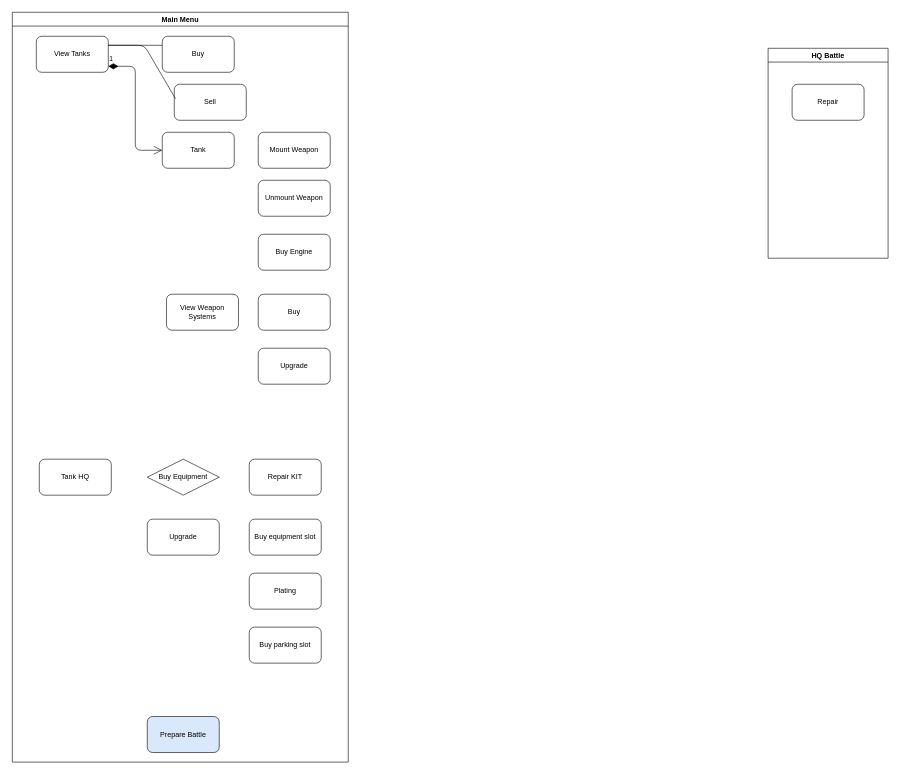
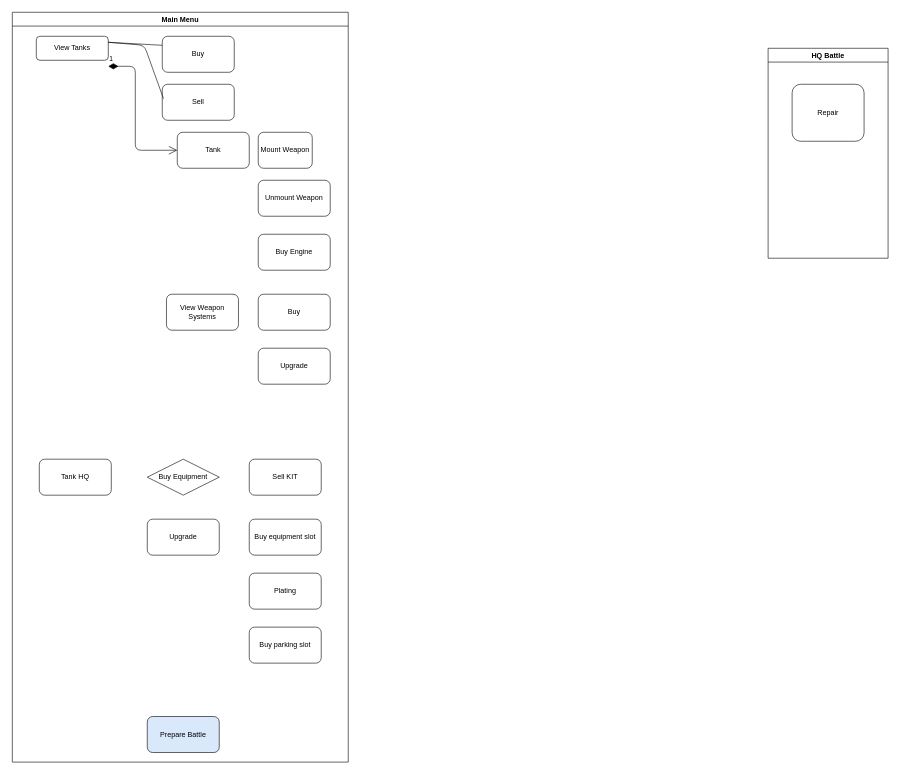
(72, 54) -> (72, 48)
(210, 102) -> (198, 102)
(828, 102) -> (828, 113)
(198, 150) -> (213, 150)
(294, 150) -> (285, 150)
(285, 477) -> (285, 477)
